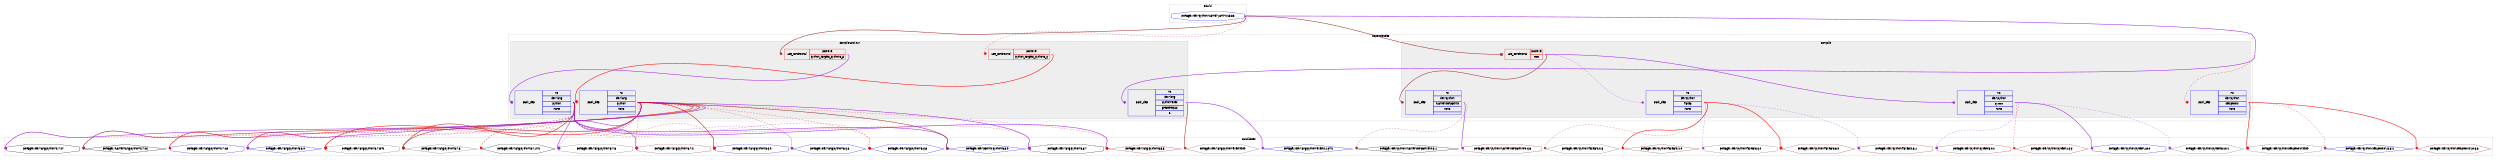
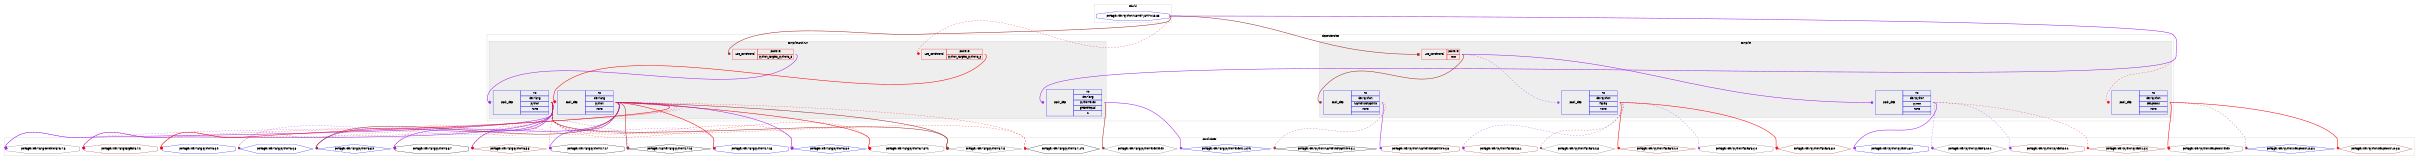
(596, 149) -> (43, 149)
(674, 149) -> (121, 149)
(907, 149) -> none
(987, 149) -> (354, 149)
(2052, 149) -> (2127, 149)
